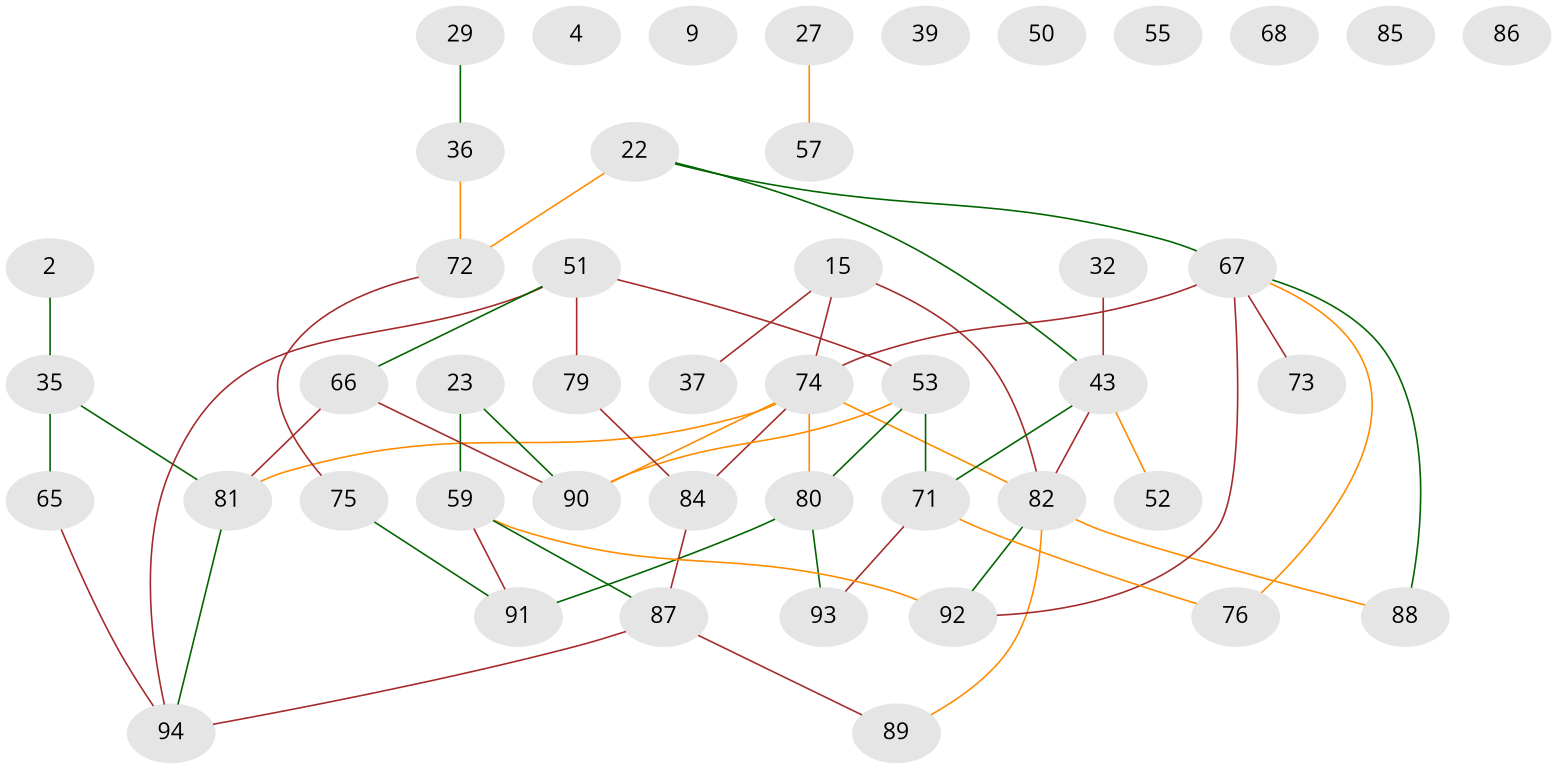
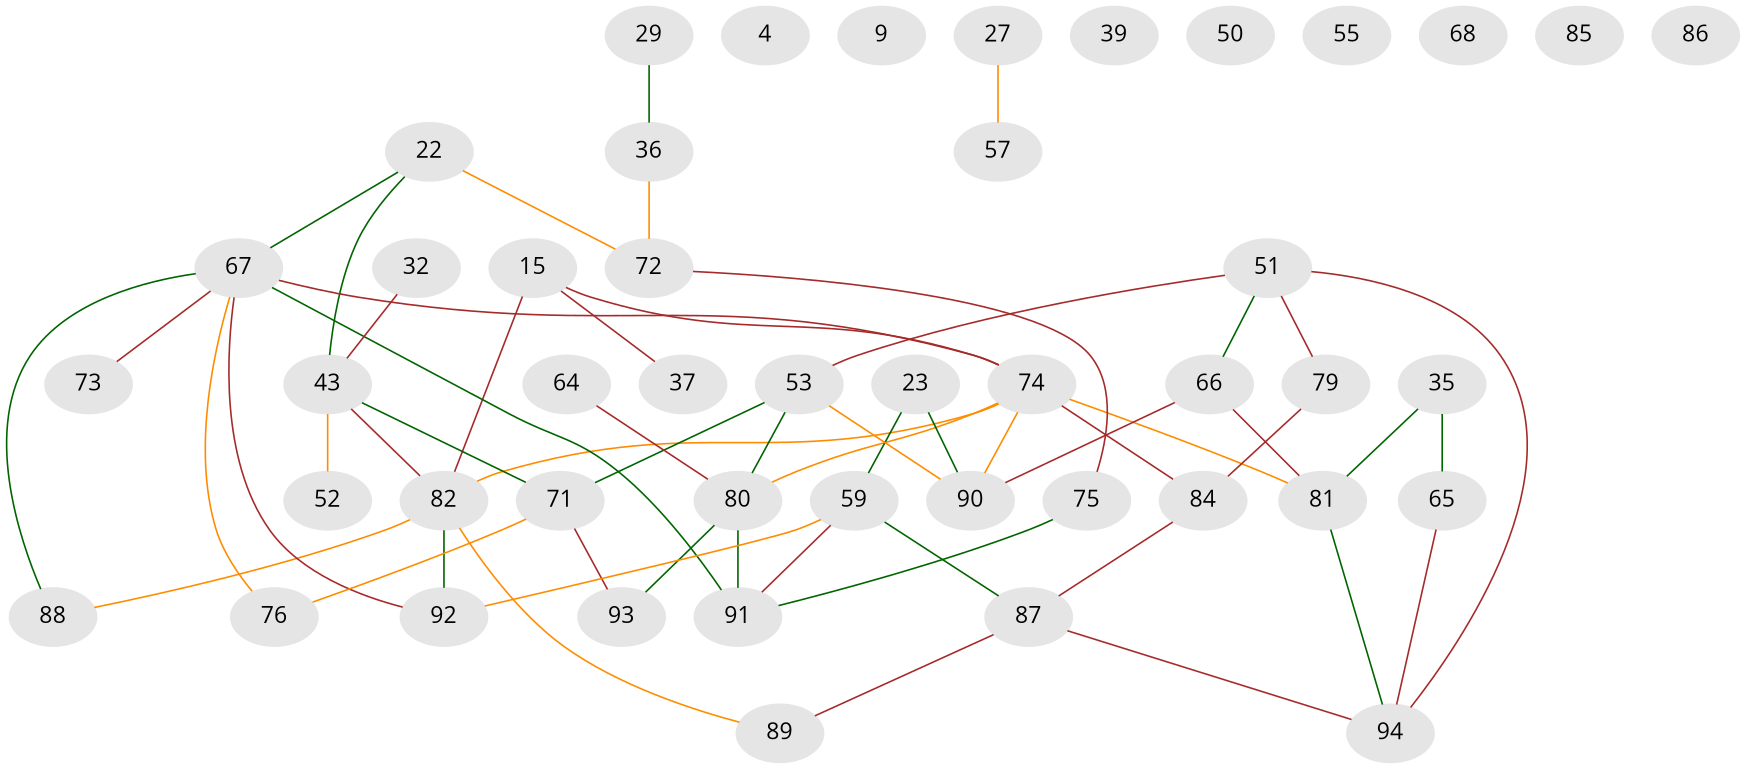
(50, 268) -> none
none -> (567, 384)
none -> (515, 417)
